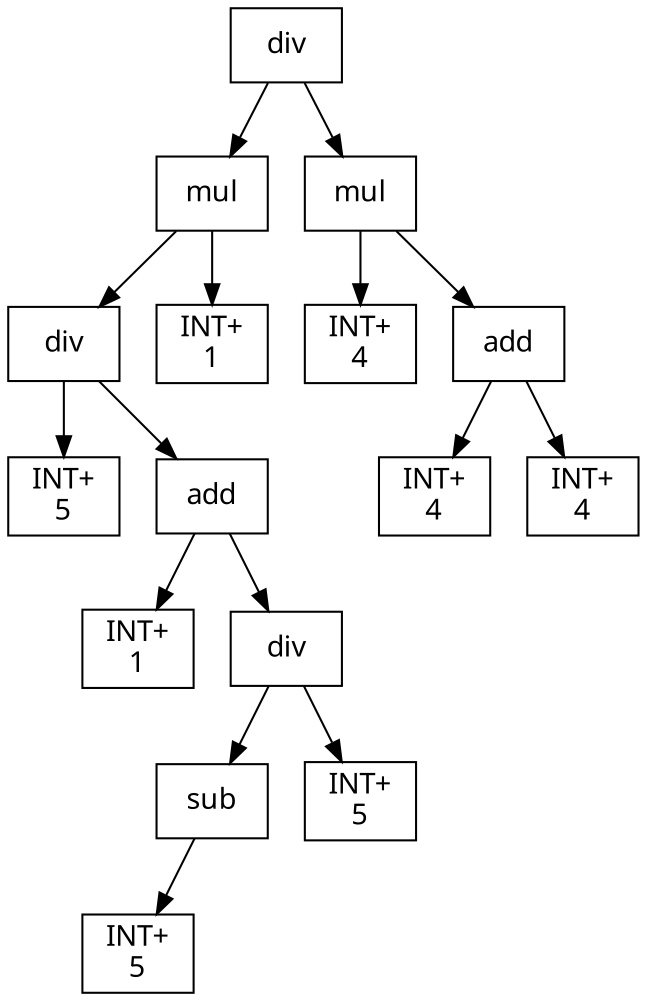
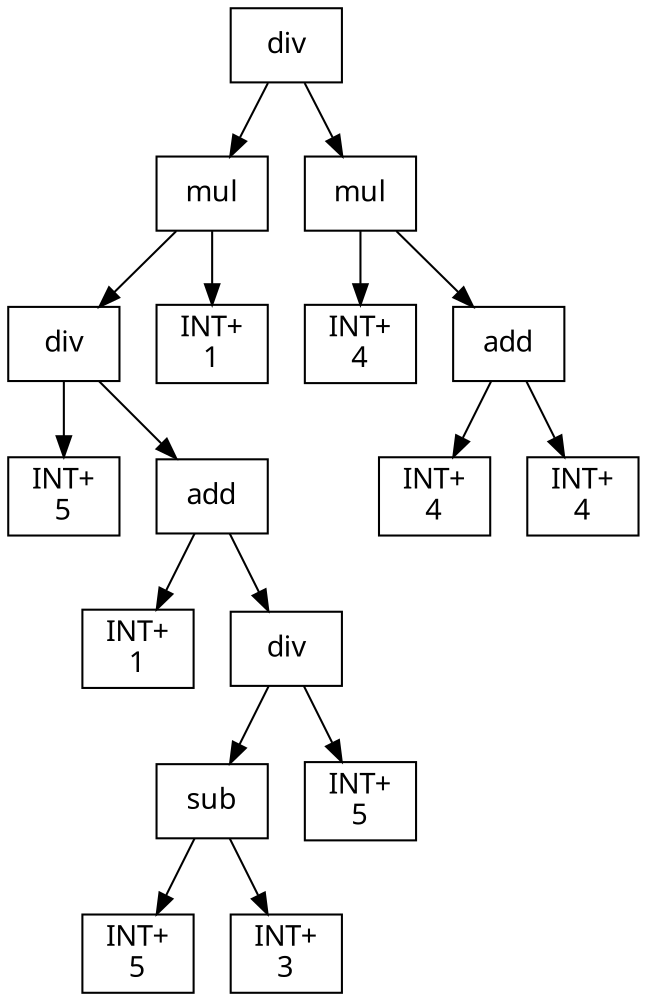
none -> (286, 954)
